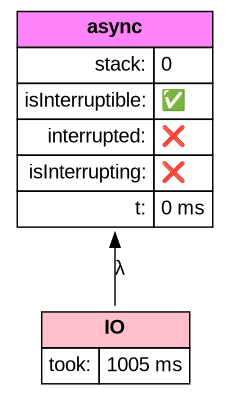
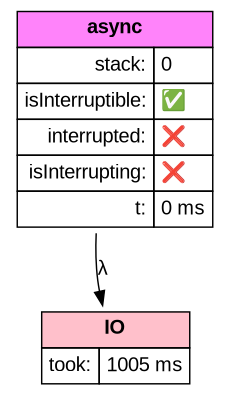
(115, 277) -> (96, 262)
